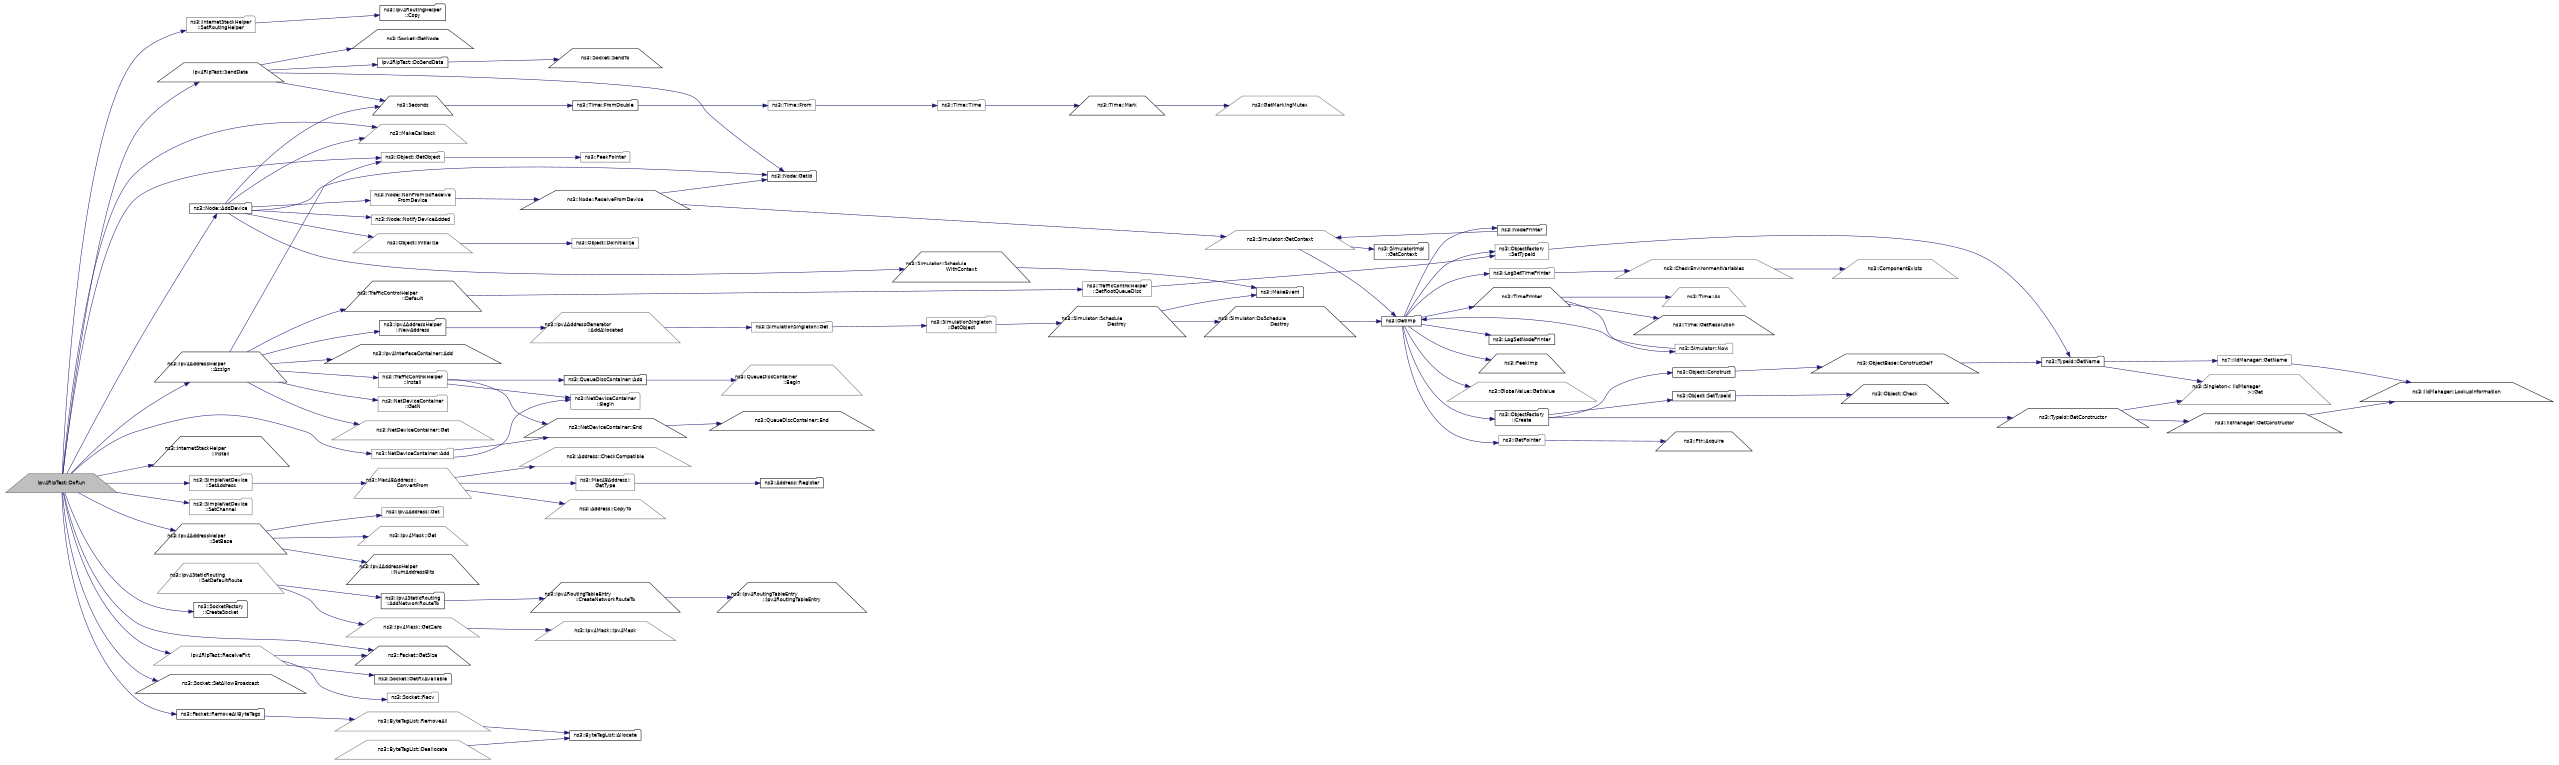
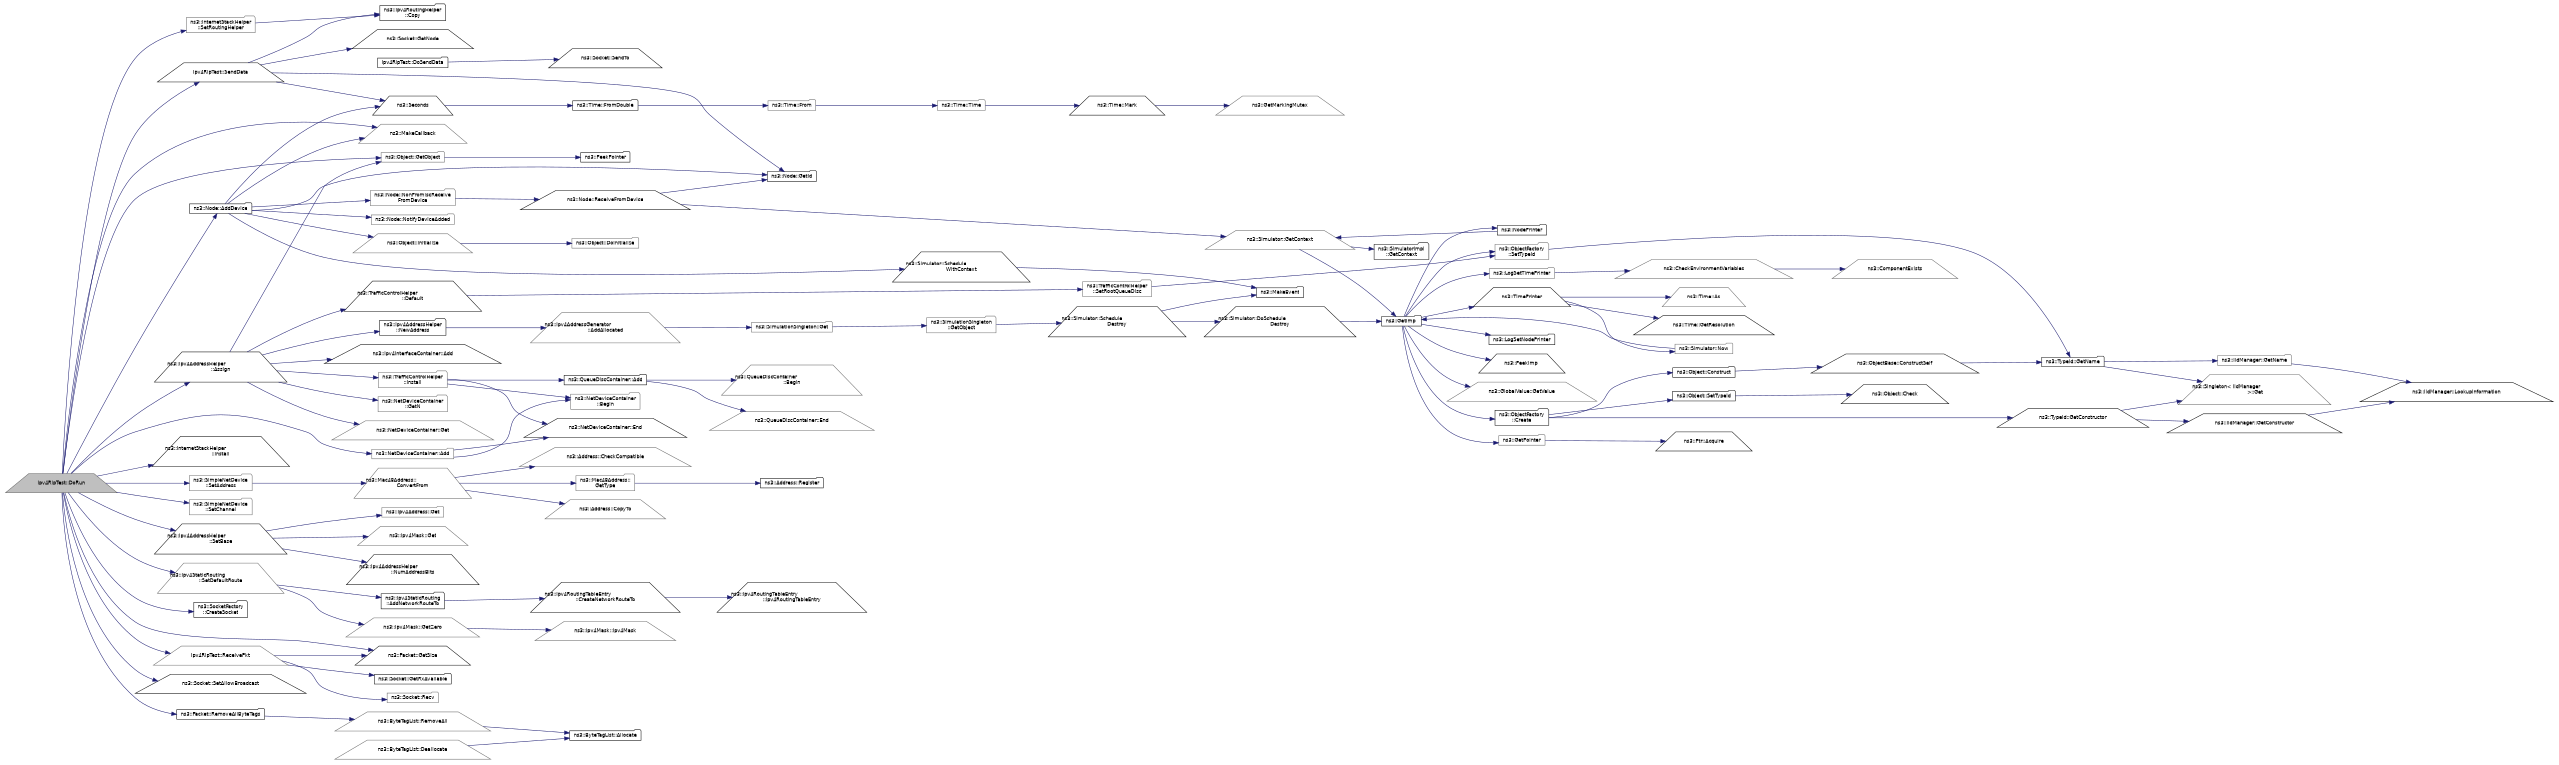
(320, 67) -> (310, 35)
(605, 157) -> (605, 157)
(2254, 360) -> (2254, 360)
(792, 421) -> (792, 421)
(691, 425) -> (695, 391)
none -> (112, 542)
